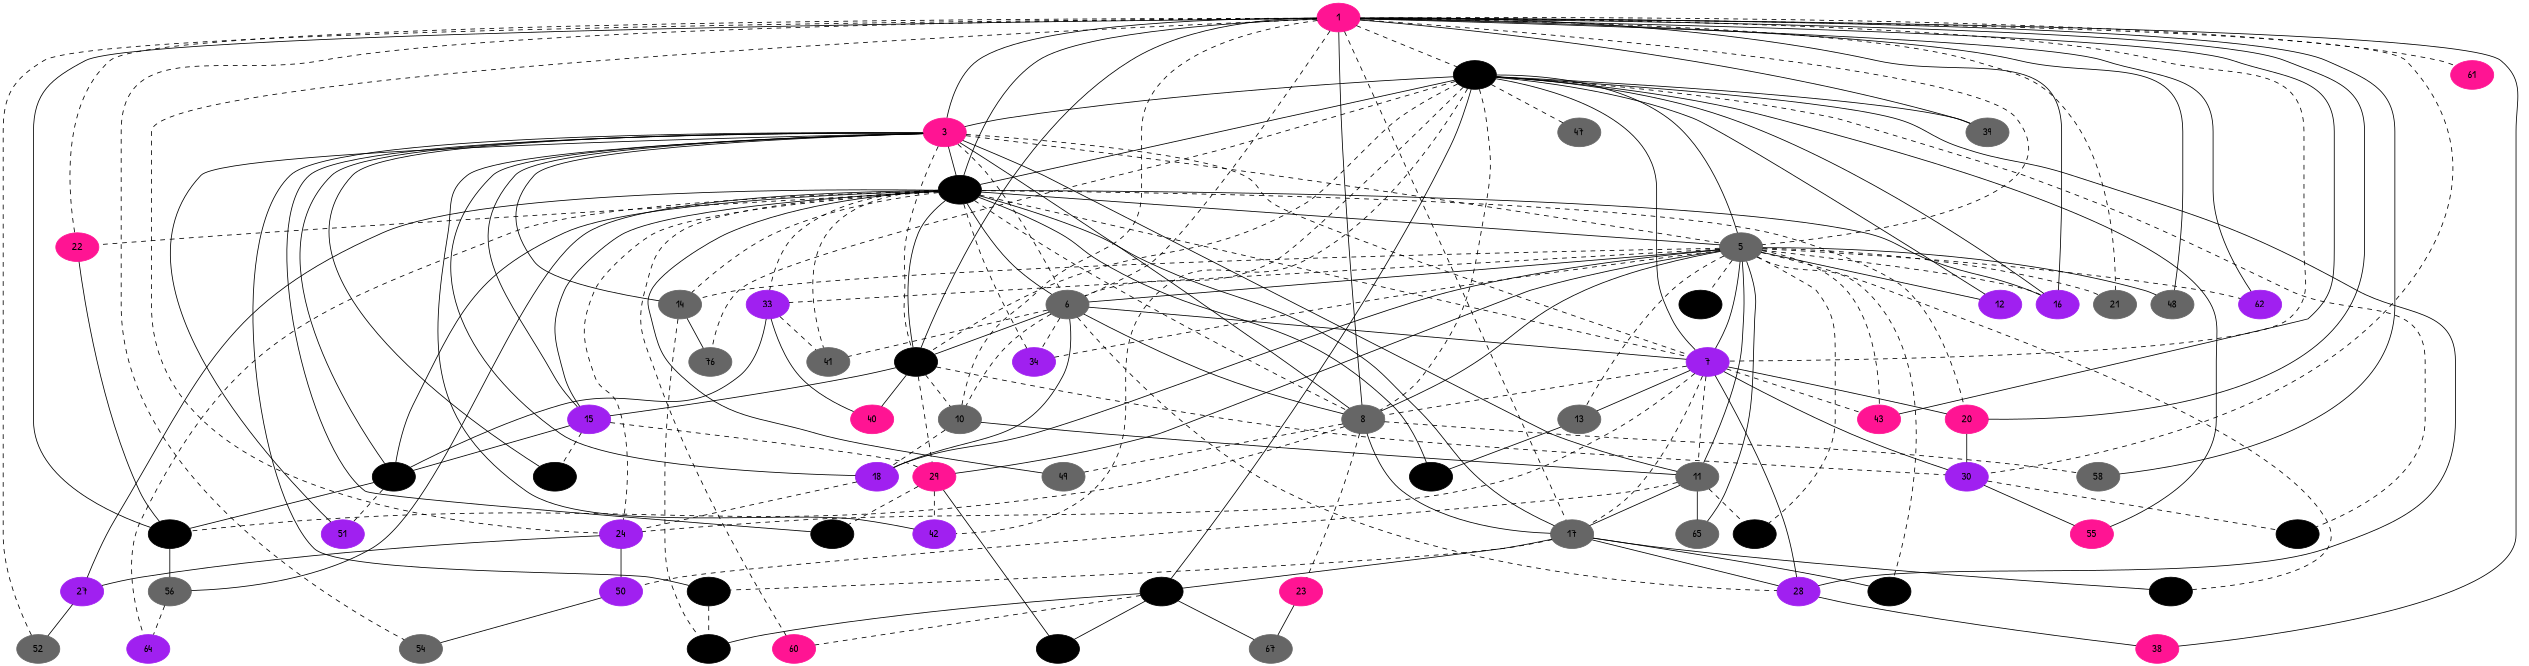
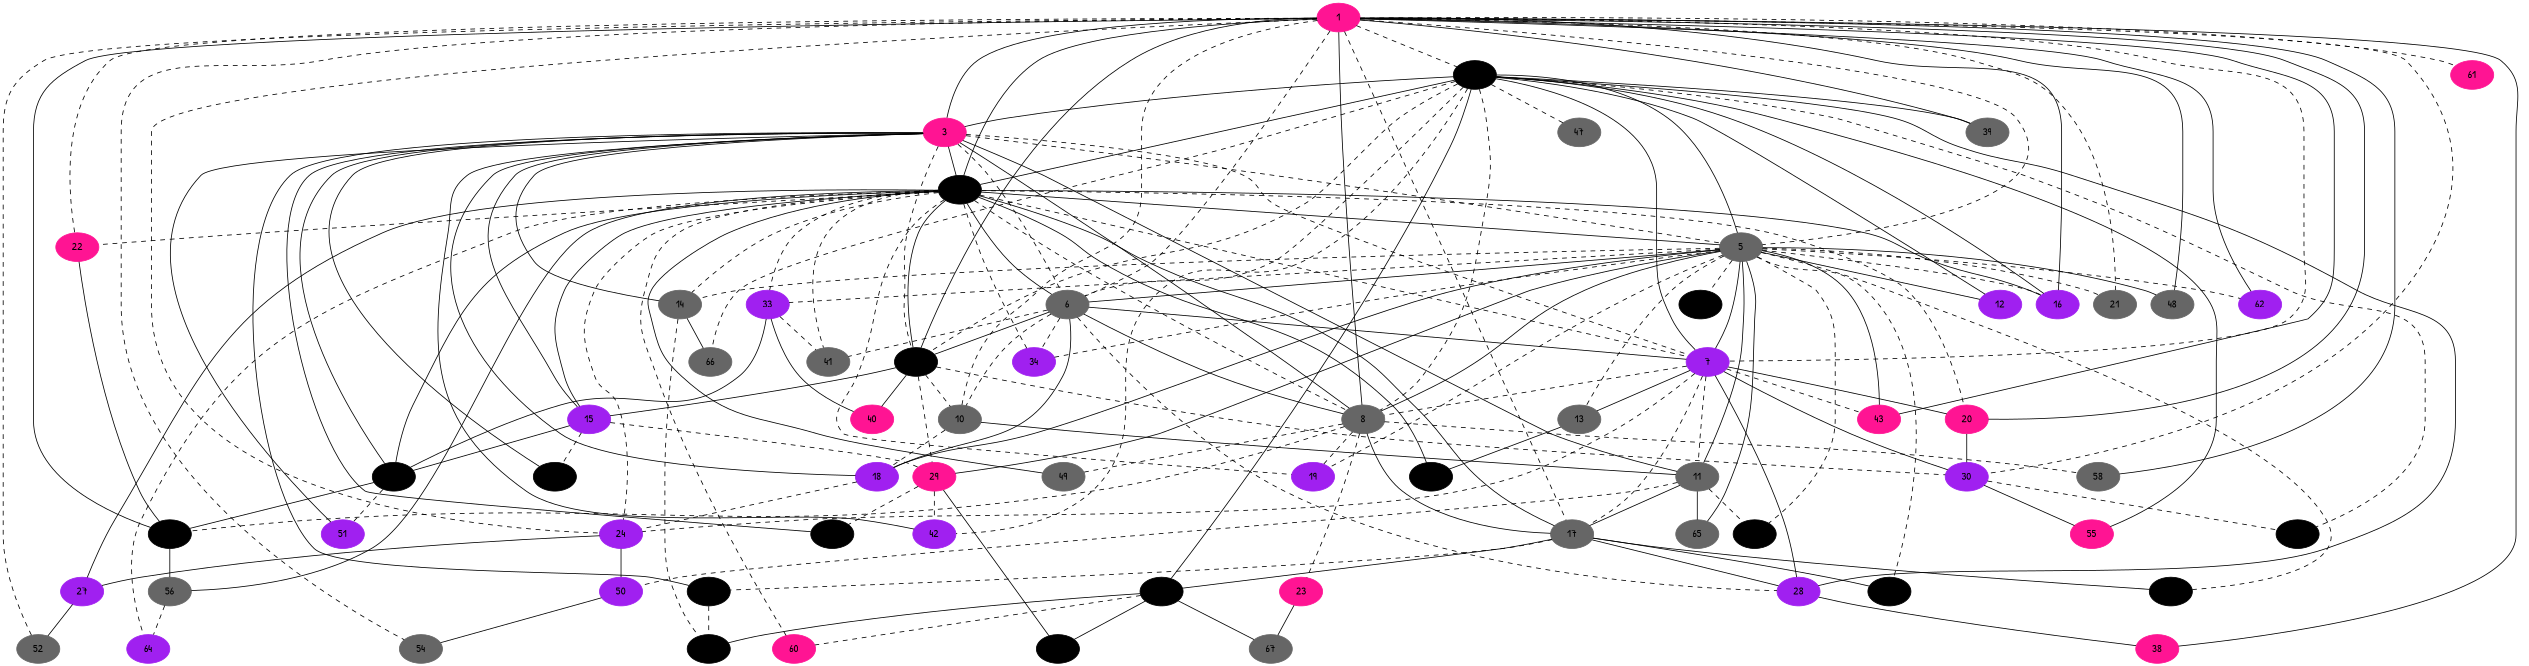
(1854, 301) -> (1854, 301)
(710, 362) -> (710, 362)
none -> (1313, 477)
